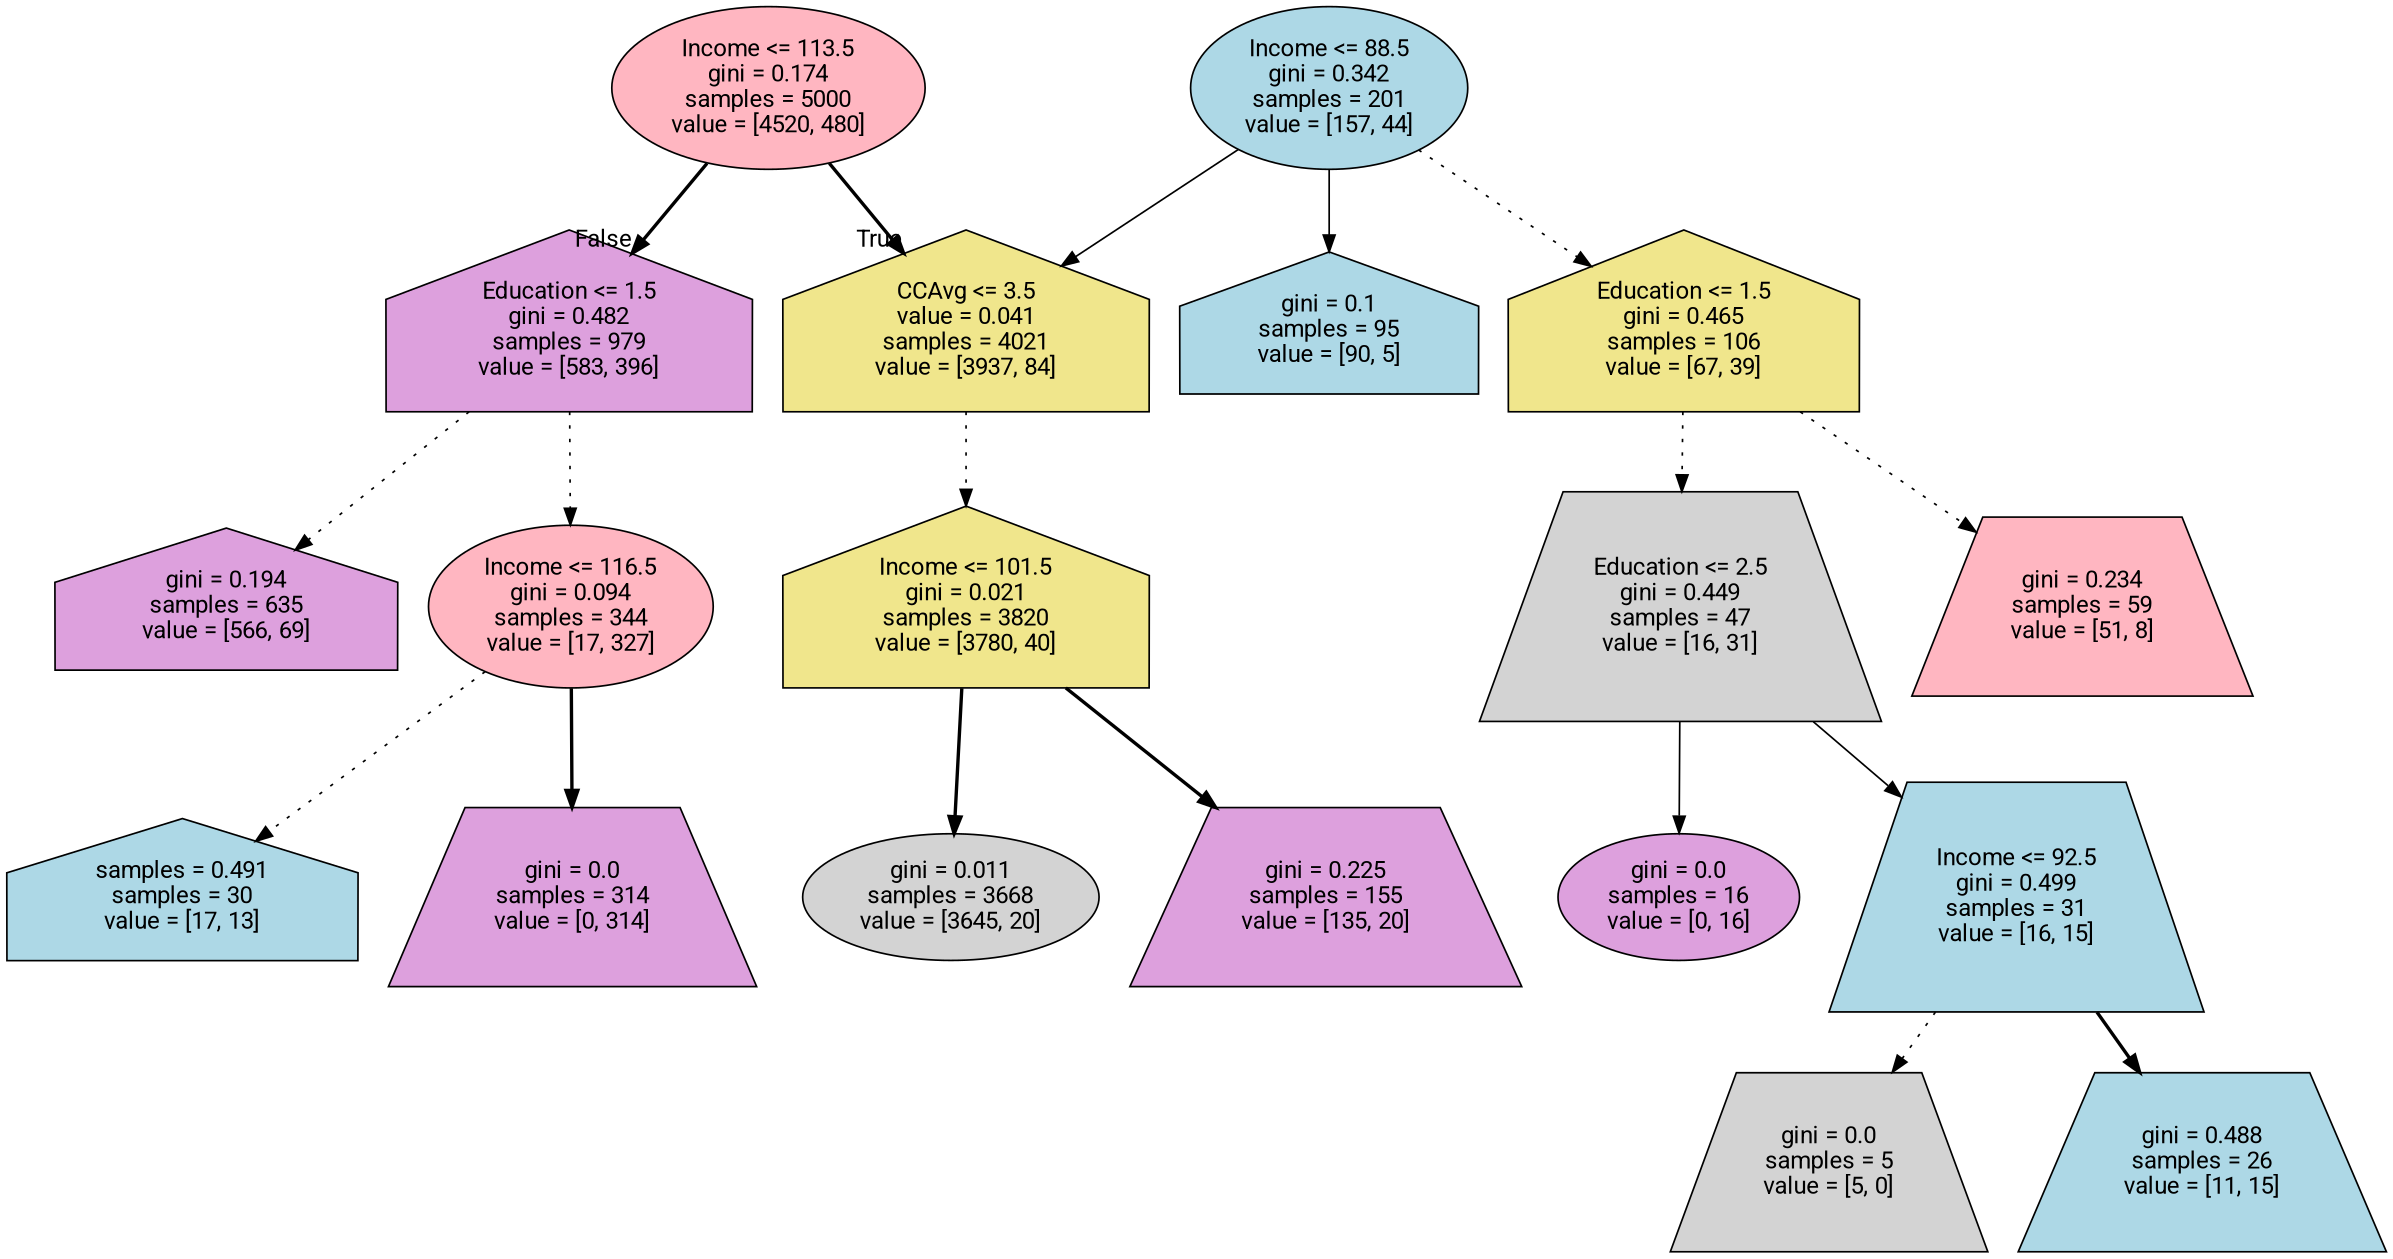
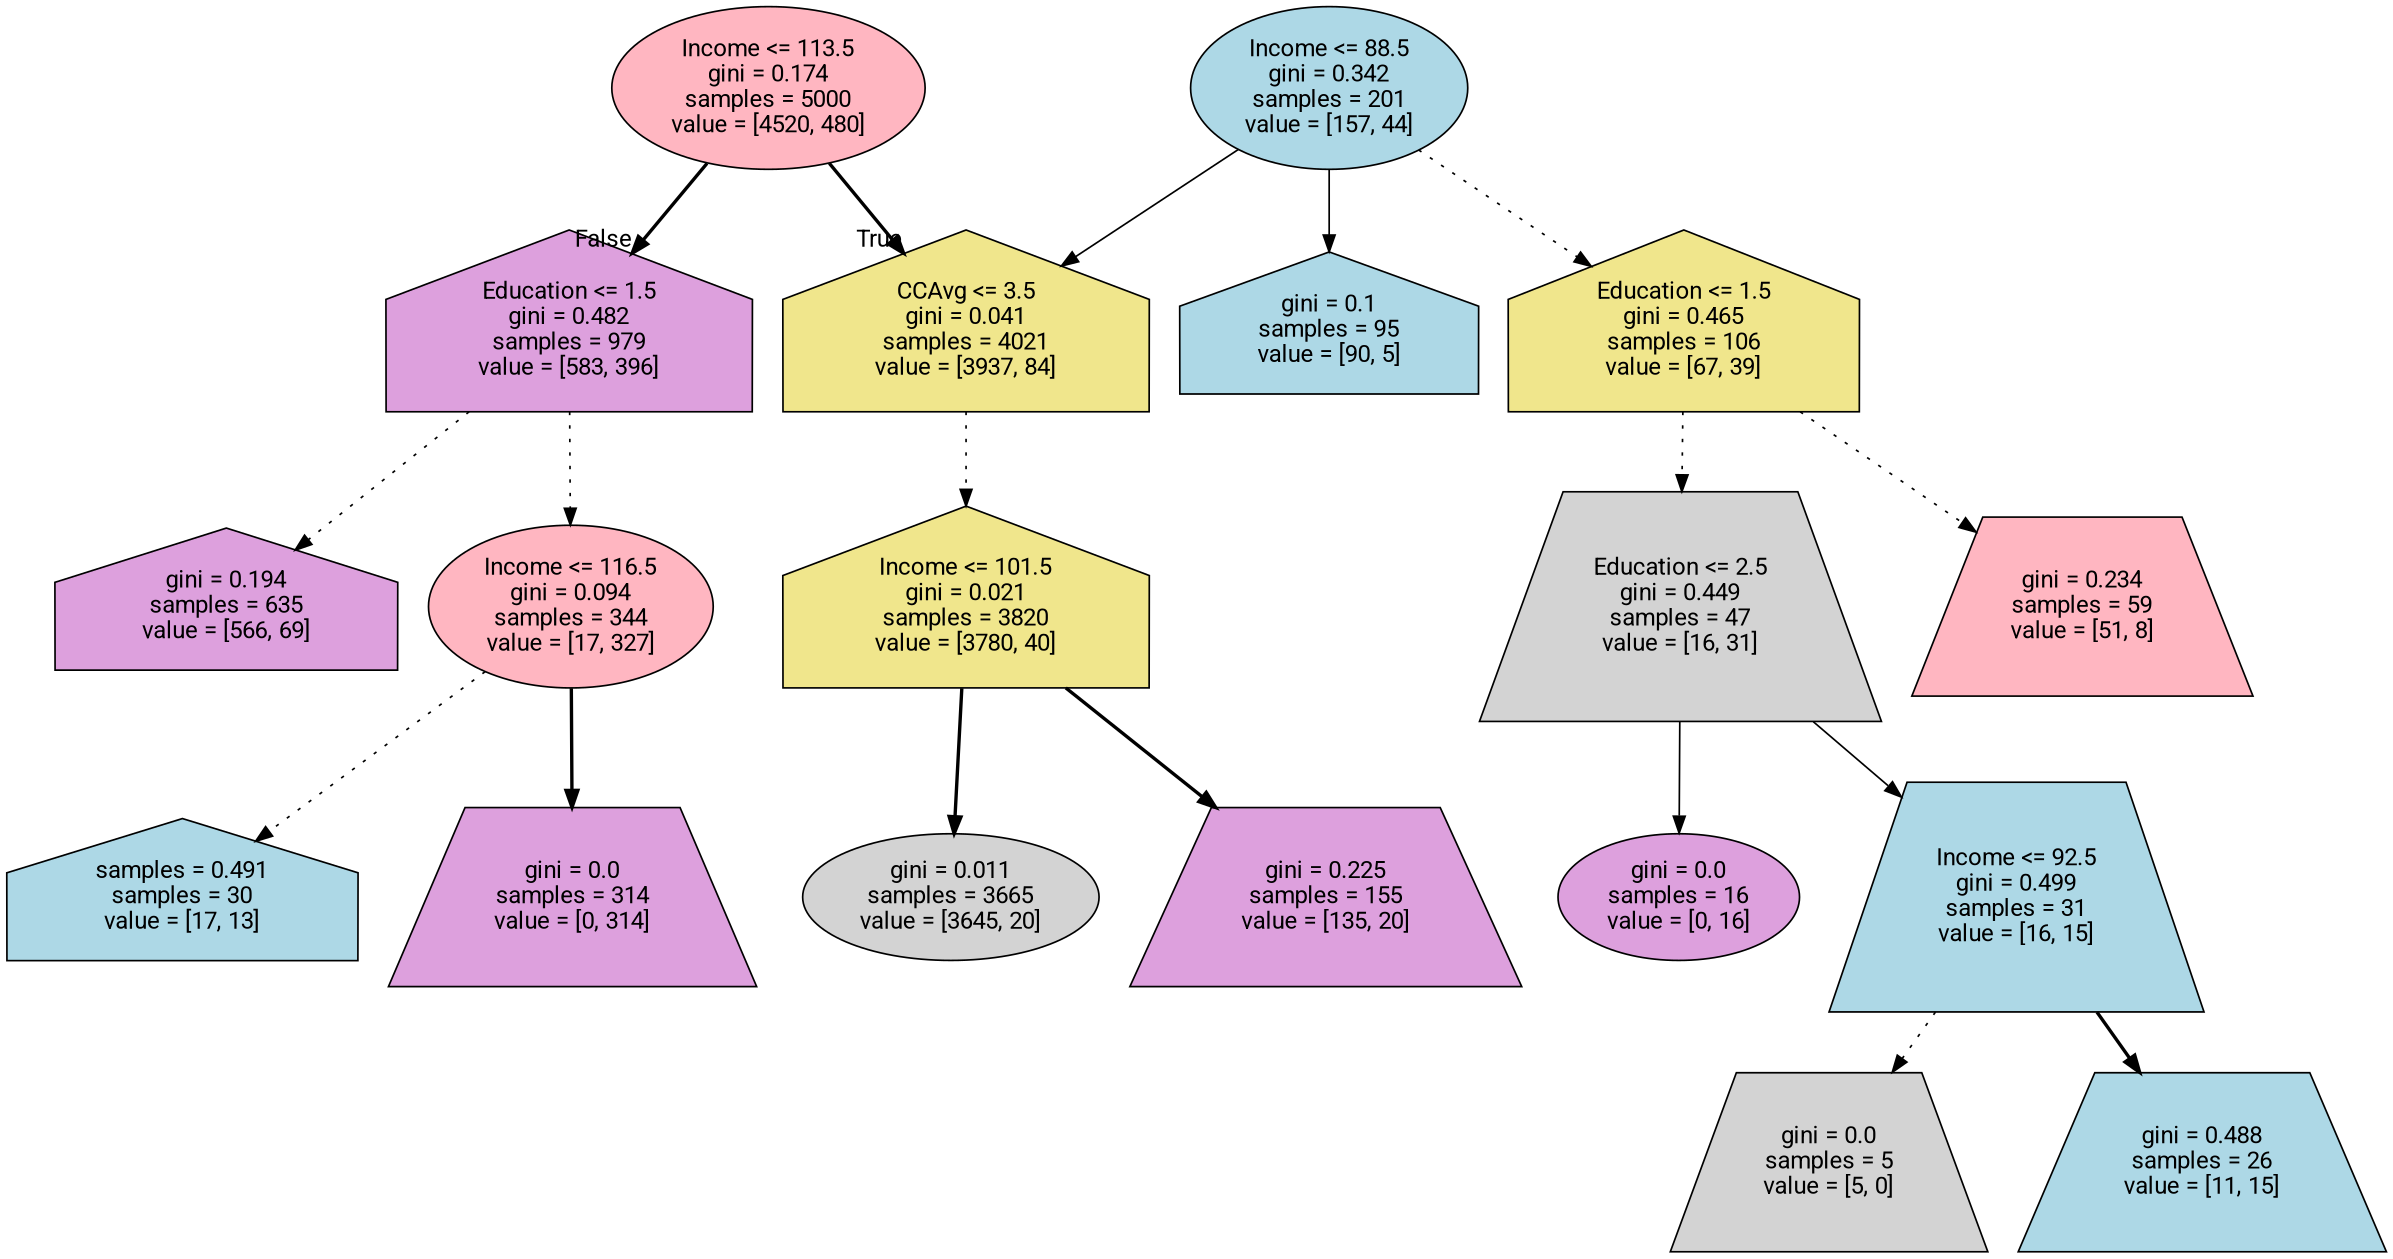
(966, 330) -> (966, 330)
(951, 897) -> (951, 897)
